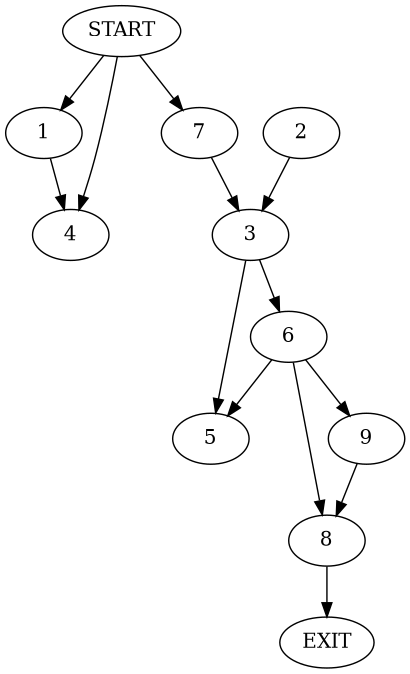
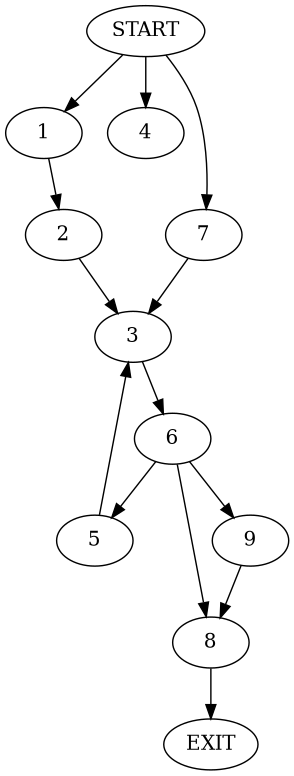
(55, 177) -> (52, 177)
(232, 330) -> (113, 446)
